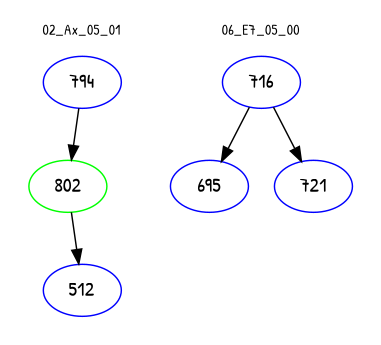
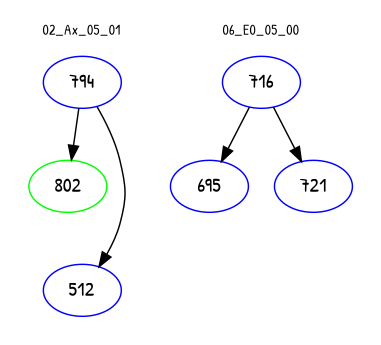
(261, 31) -> (261, 31)
(74, 231) -> (124, 179)
